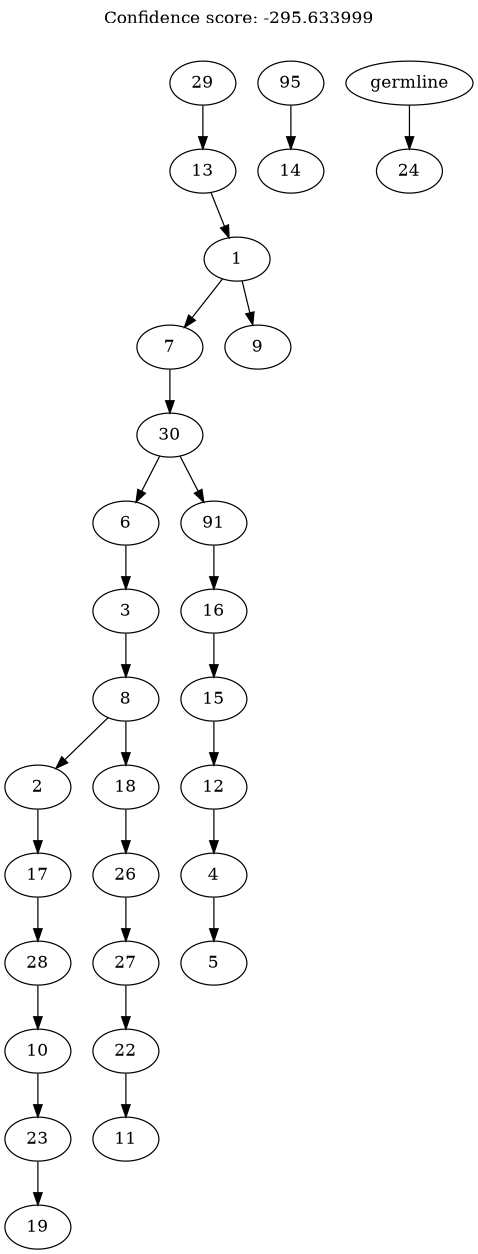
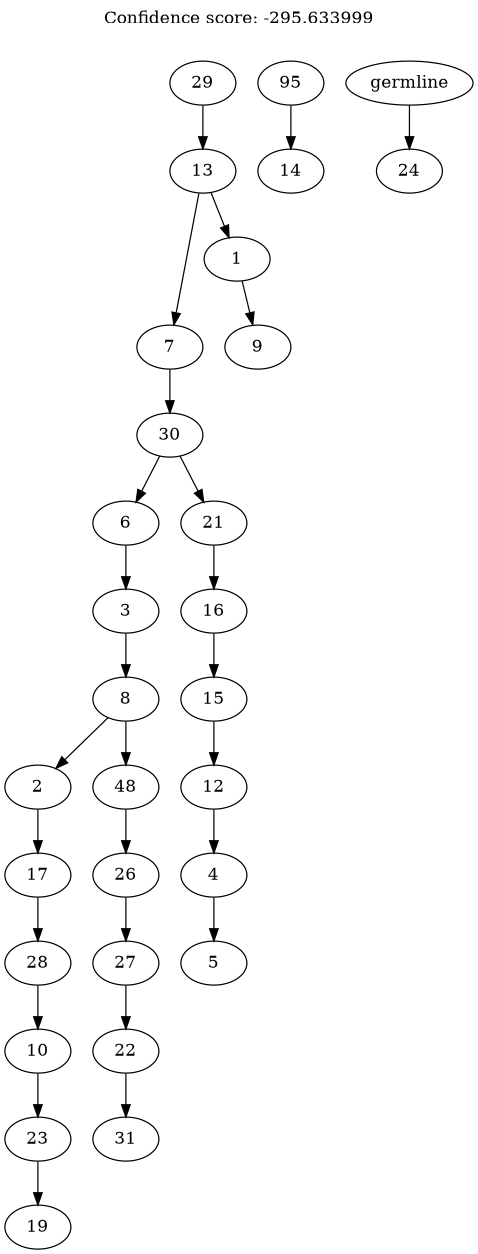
(207, 298) -> (188, 253)
(214, 523) -> (214, 523)
(126, 787) -> (126, 787)
(126, 1139) -> (126, 1139)
